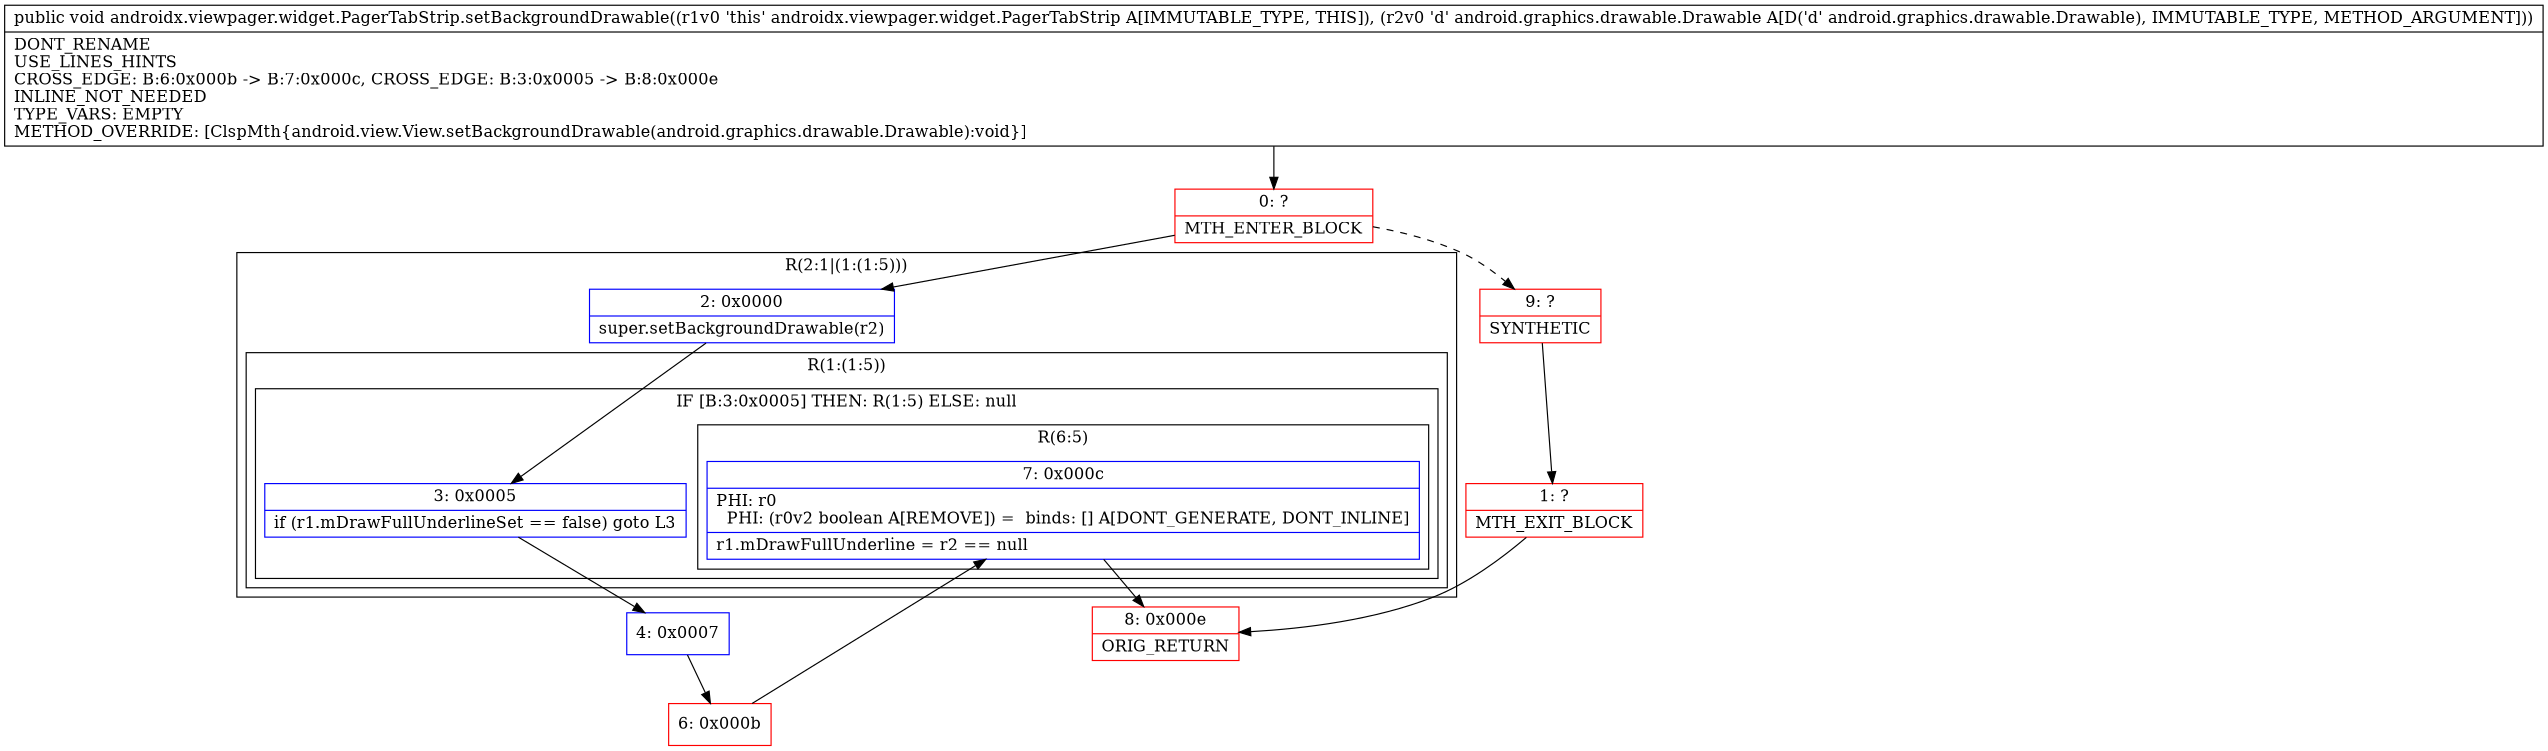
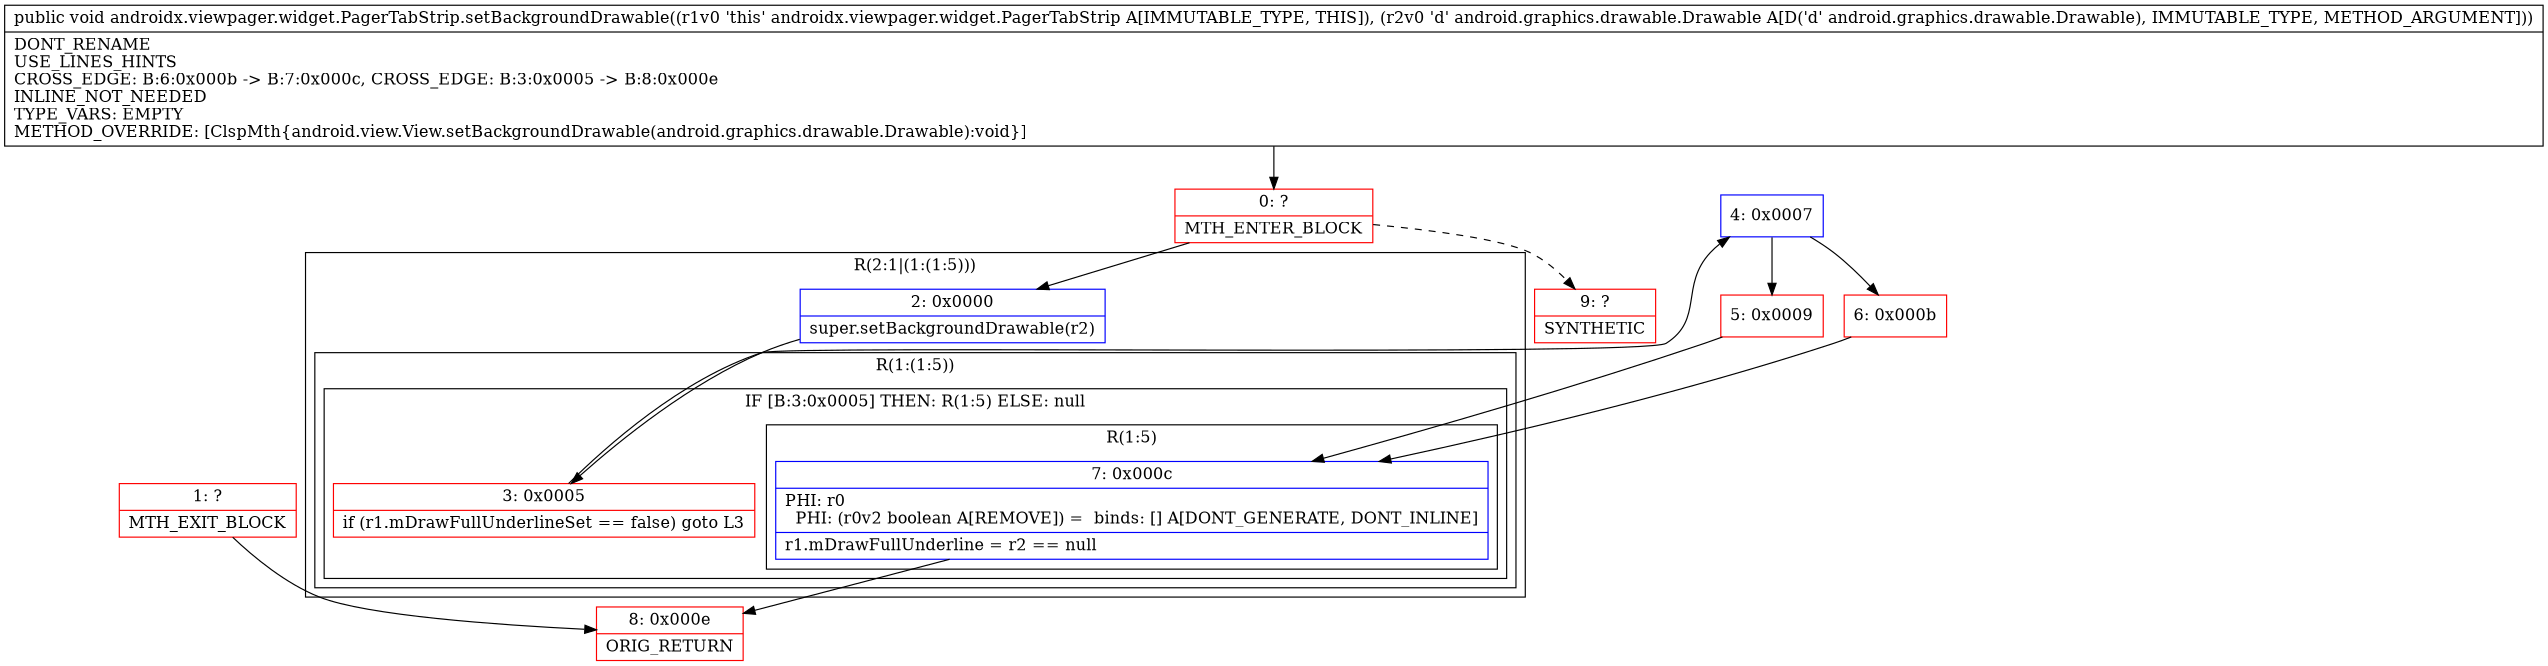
none -> (1772, 316)
(1547, 407) -> none
(1063, 438) -> (1132, 438)
(475, 510) -> (544, 510)
